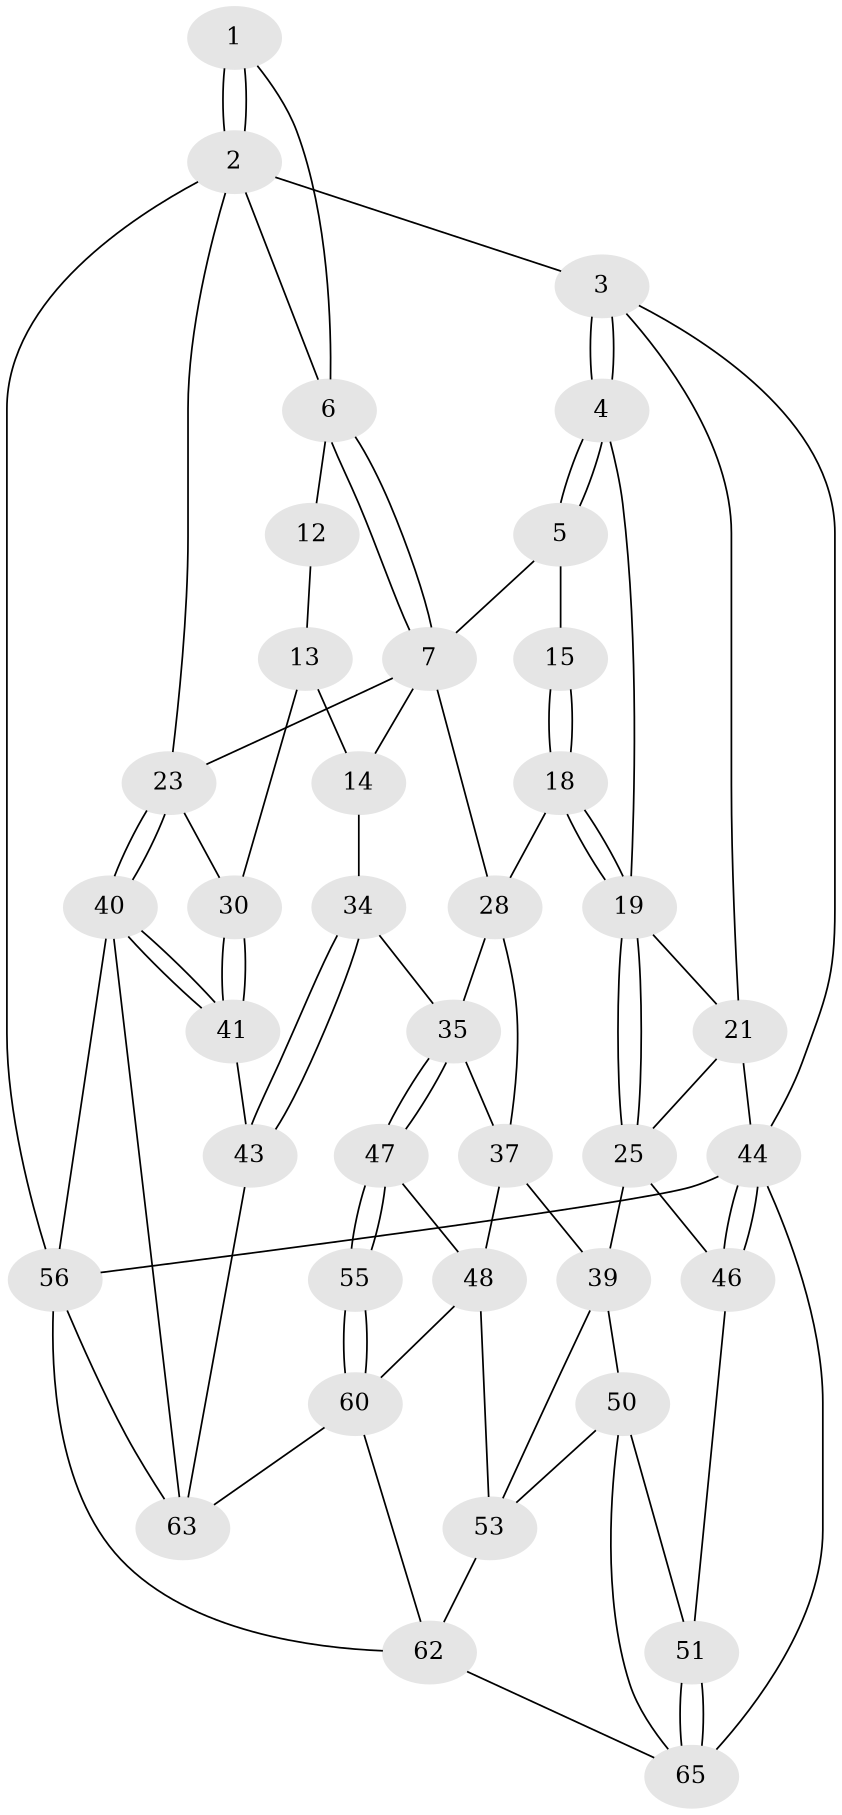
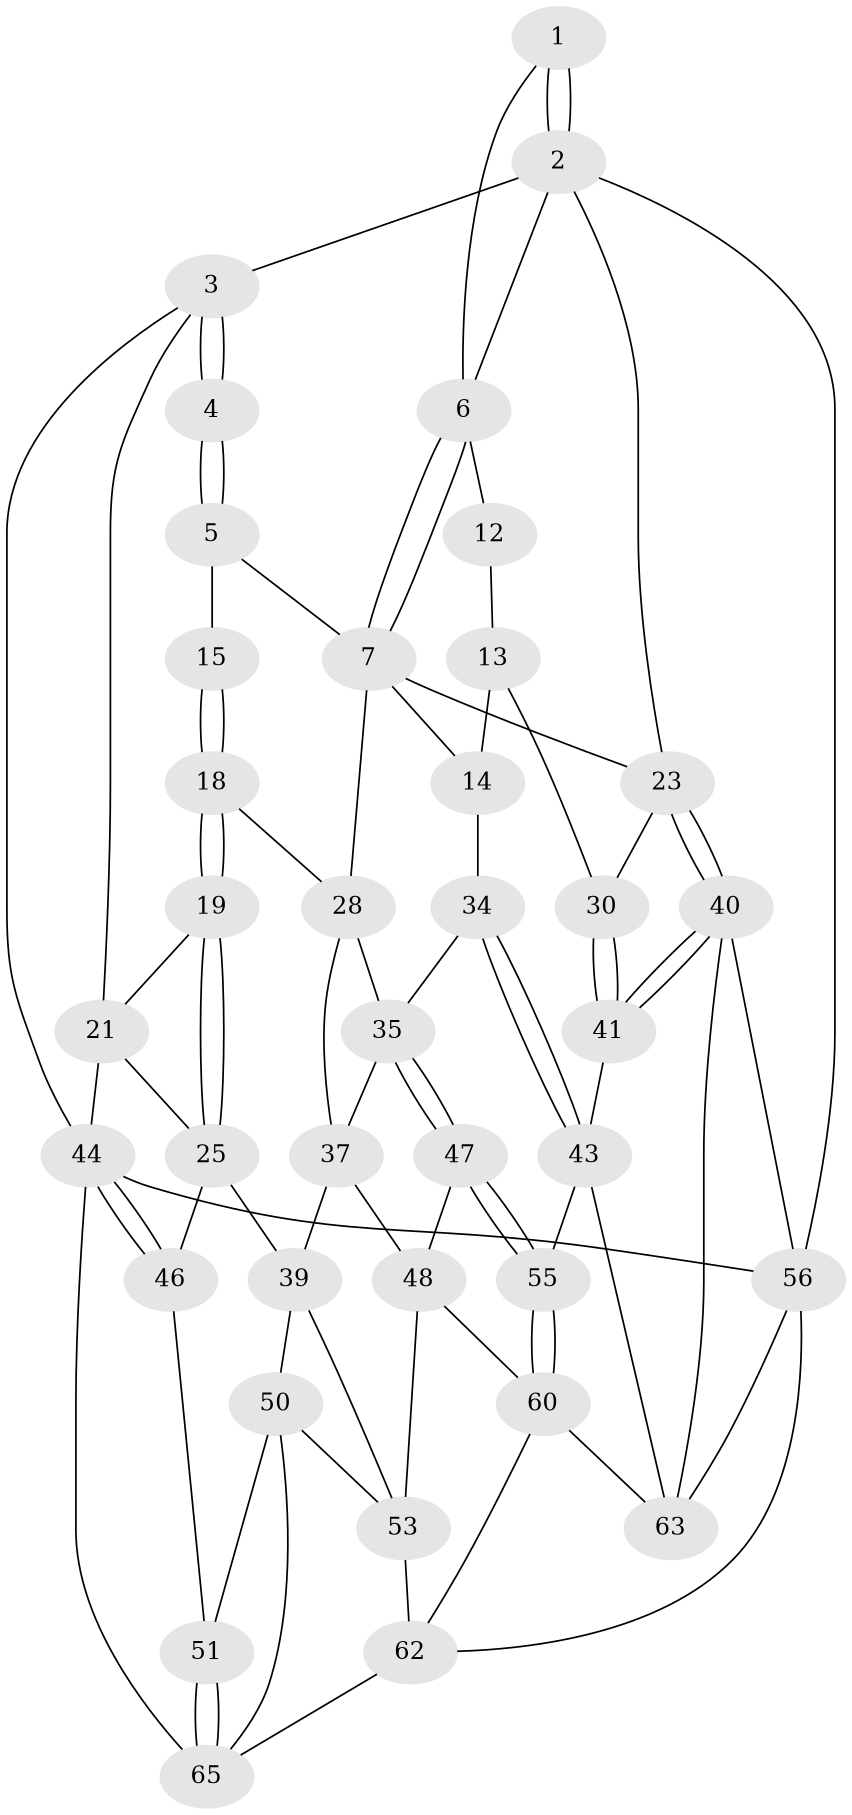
(633, 658) -> none
none -> (564, 1218)
